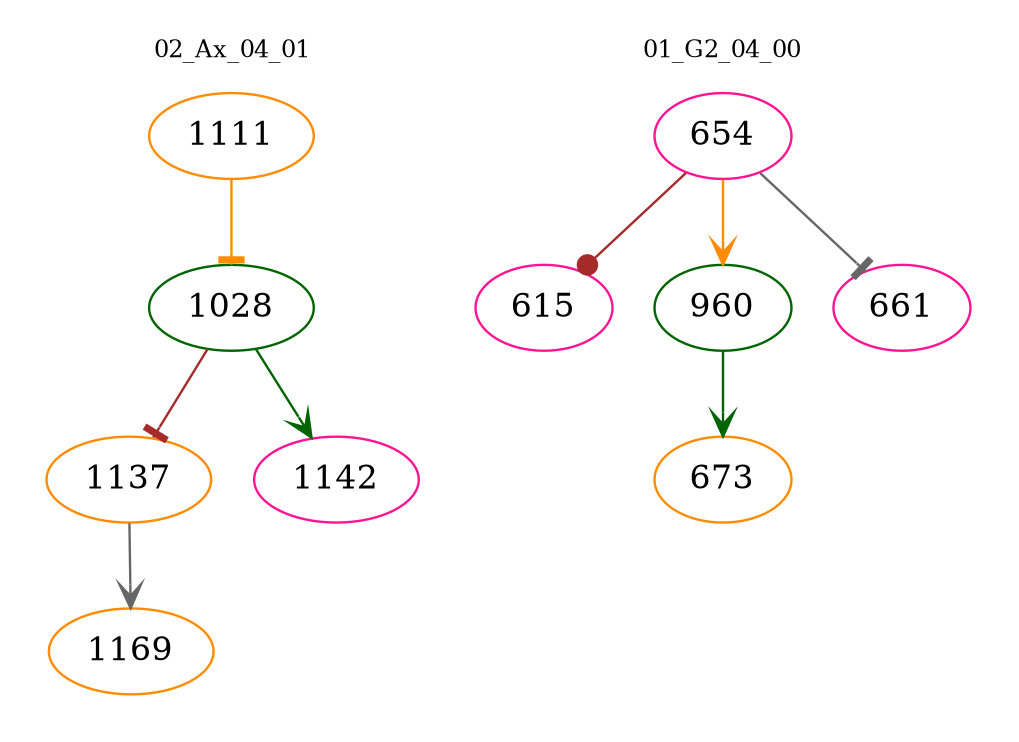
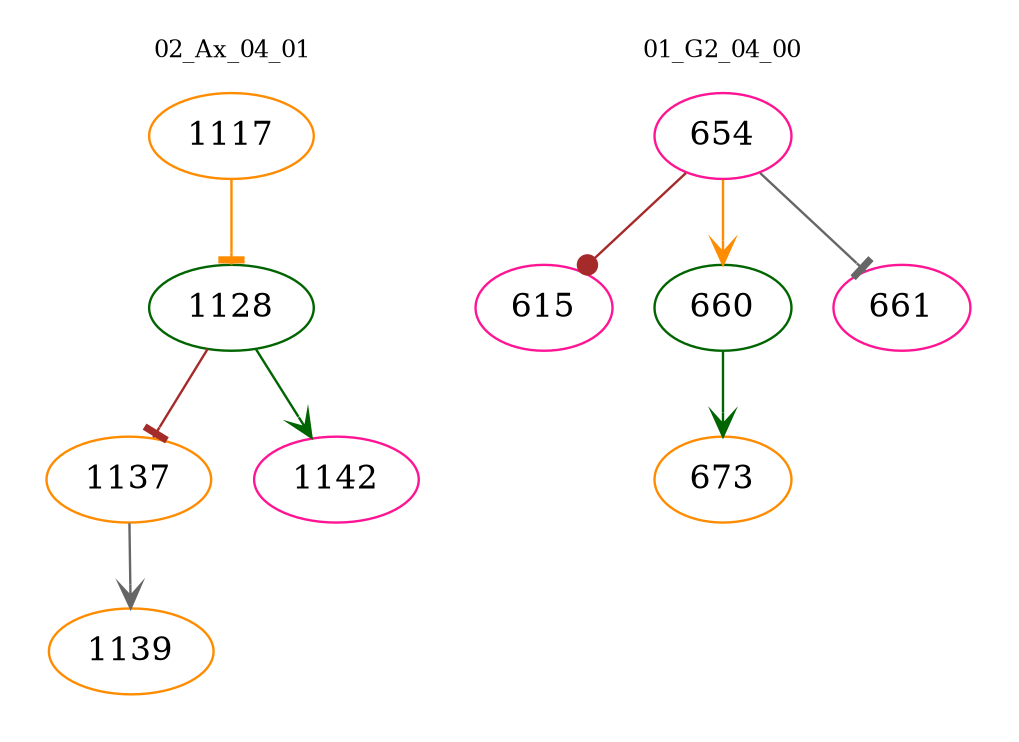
(231, 136) -> (231, 136)
(231, 308) -> (231, 308)
(723, 308) -> (723, 308)
(131, 651) -> (131, 651)
